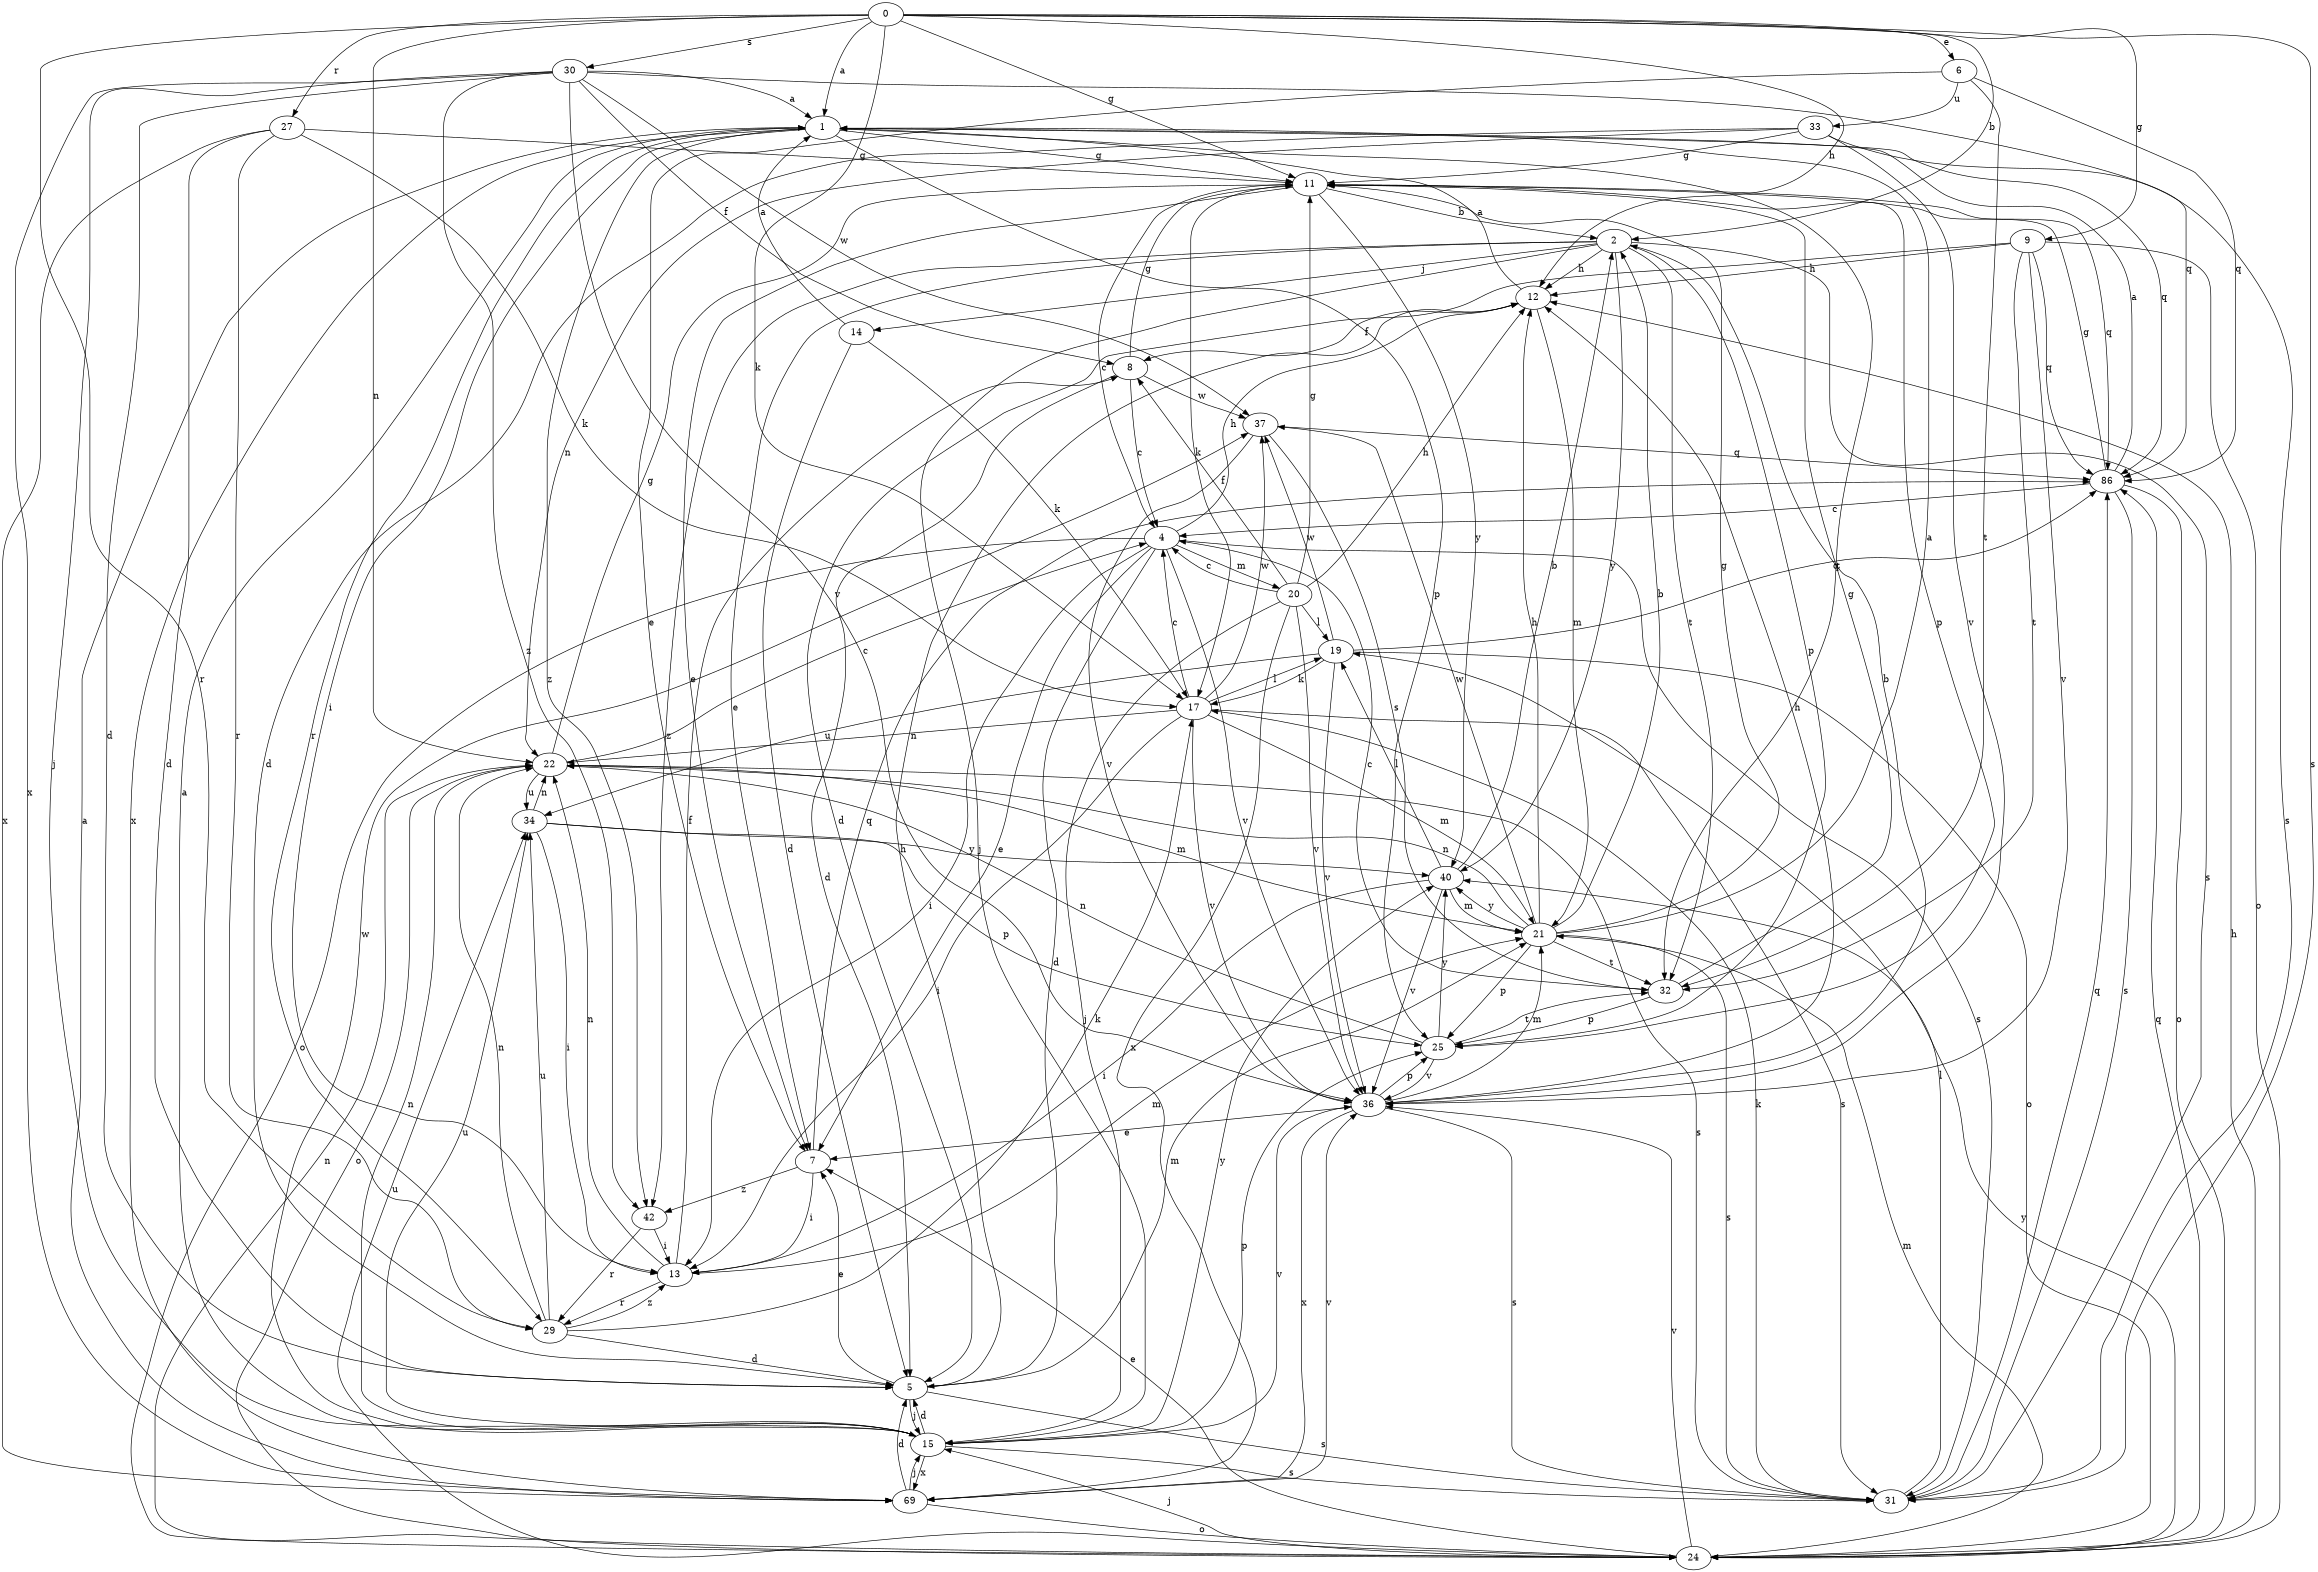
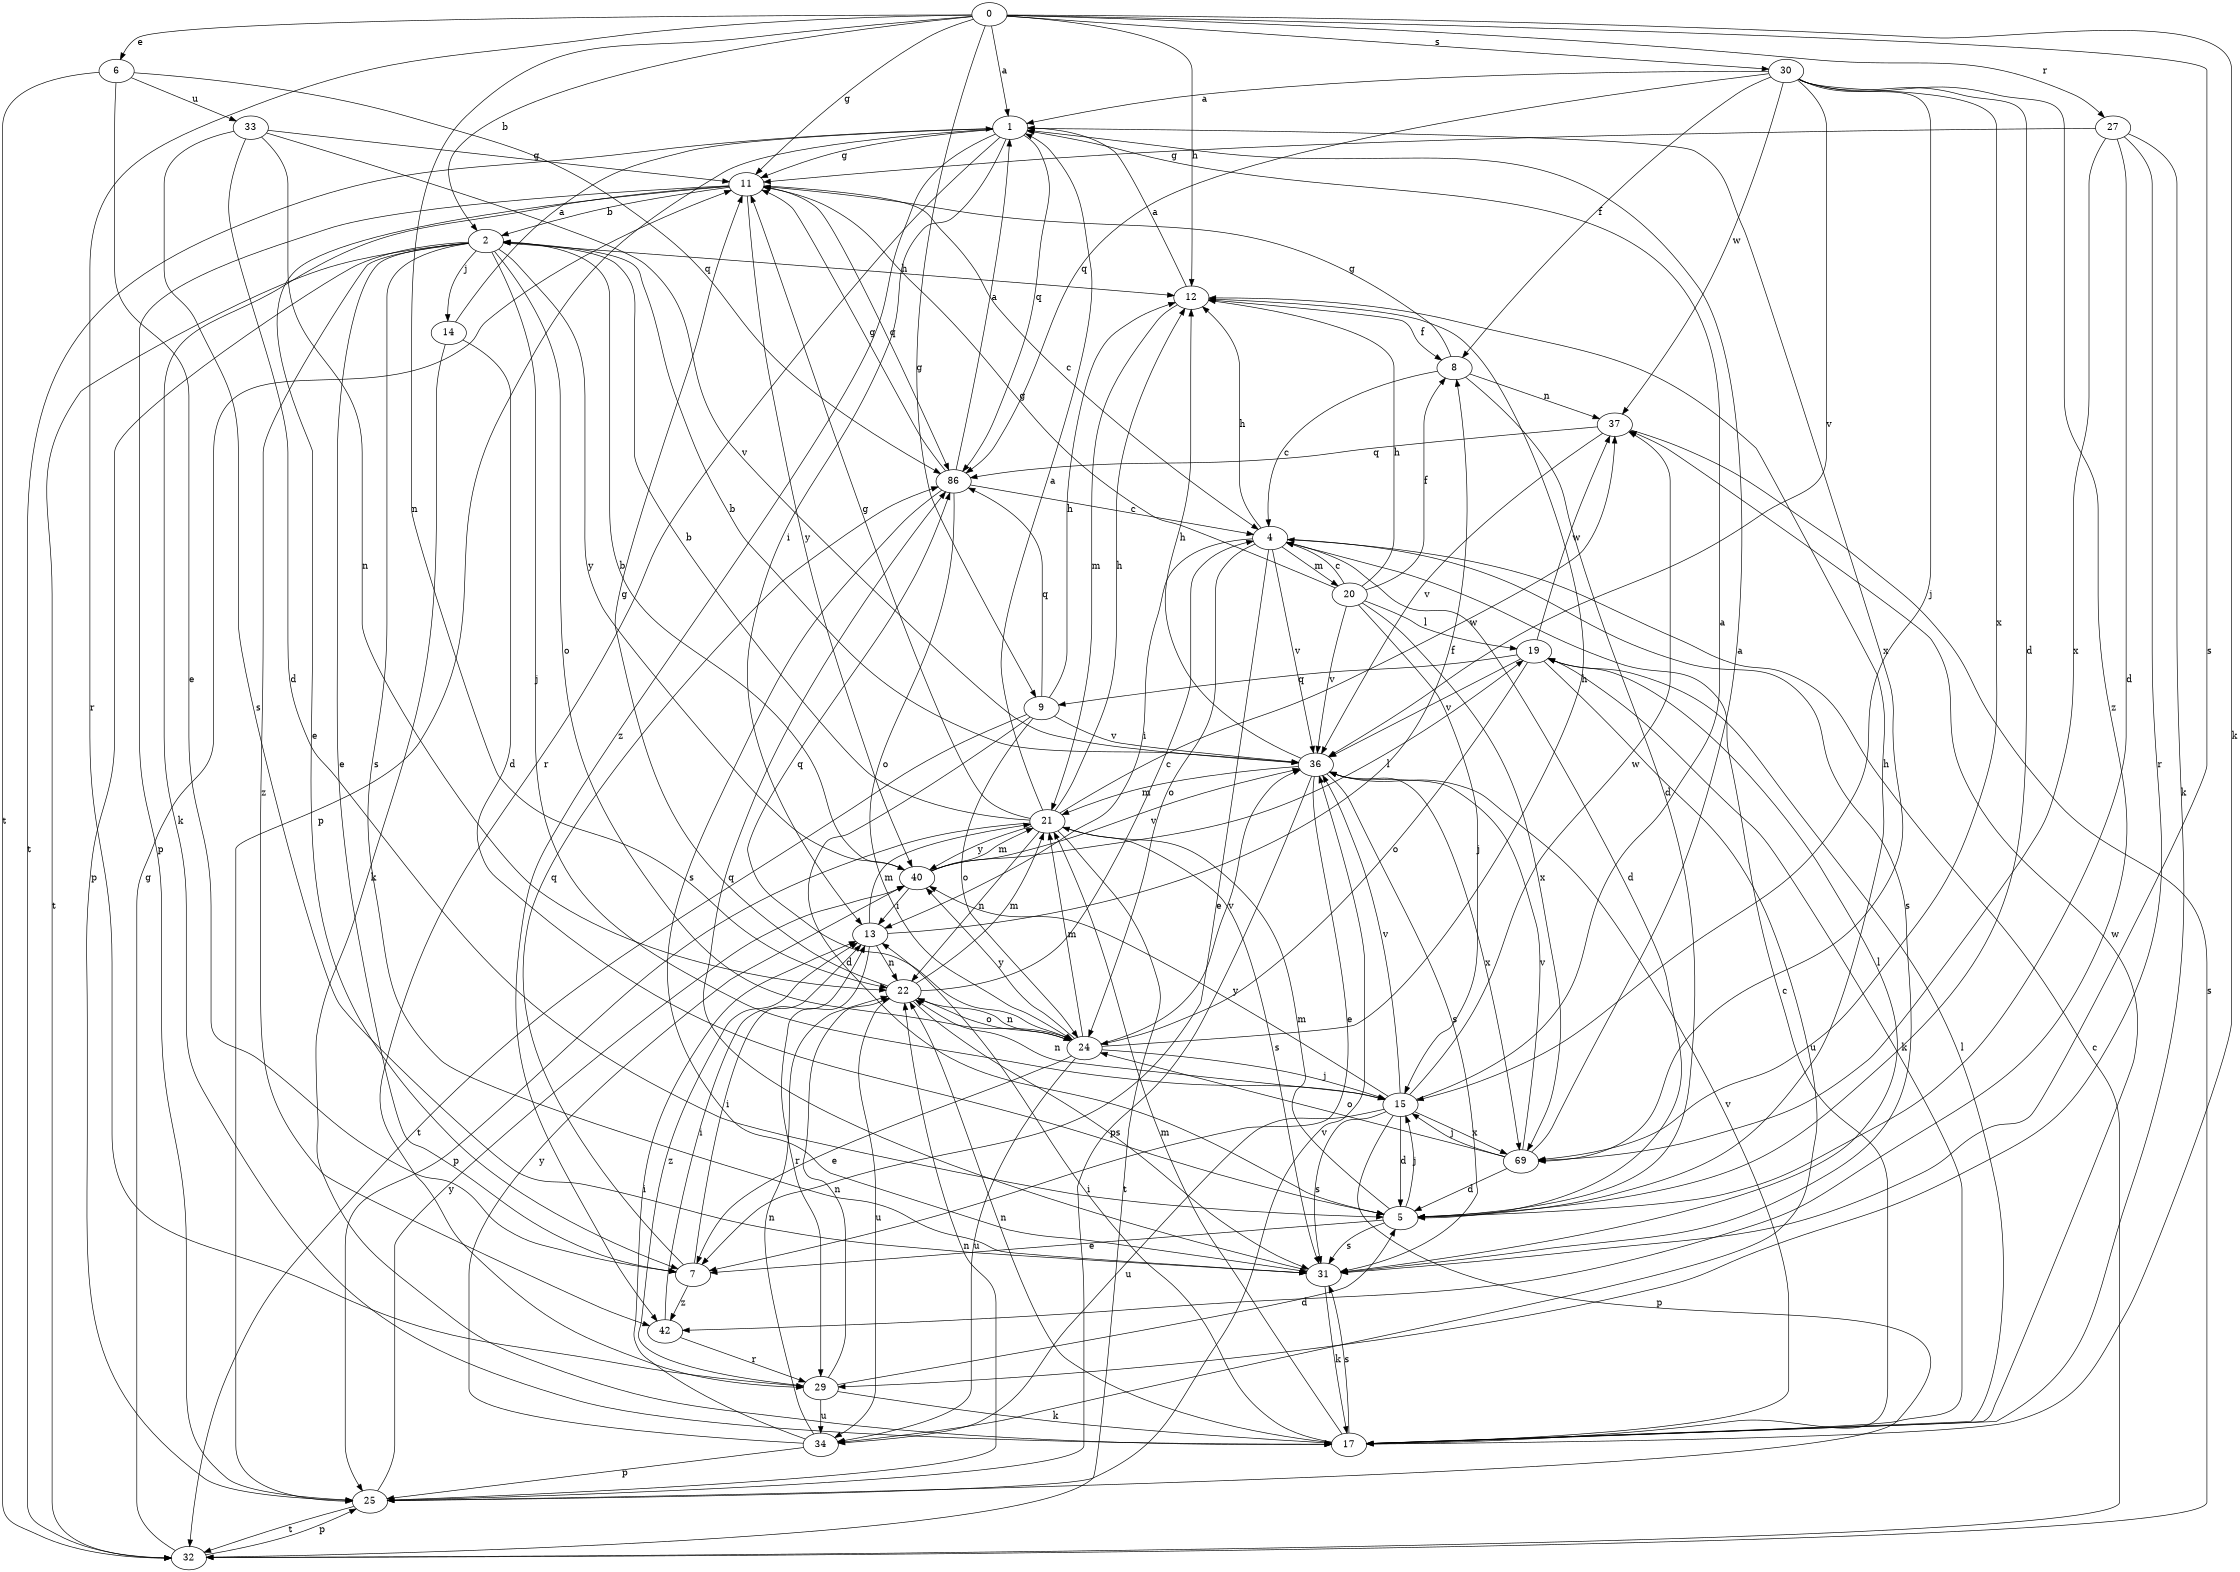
(1202, 396) -> (1547, 396)
(1728, 588) -> (1291, 676)
none -> (586, 769)
